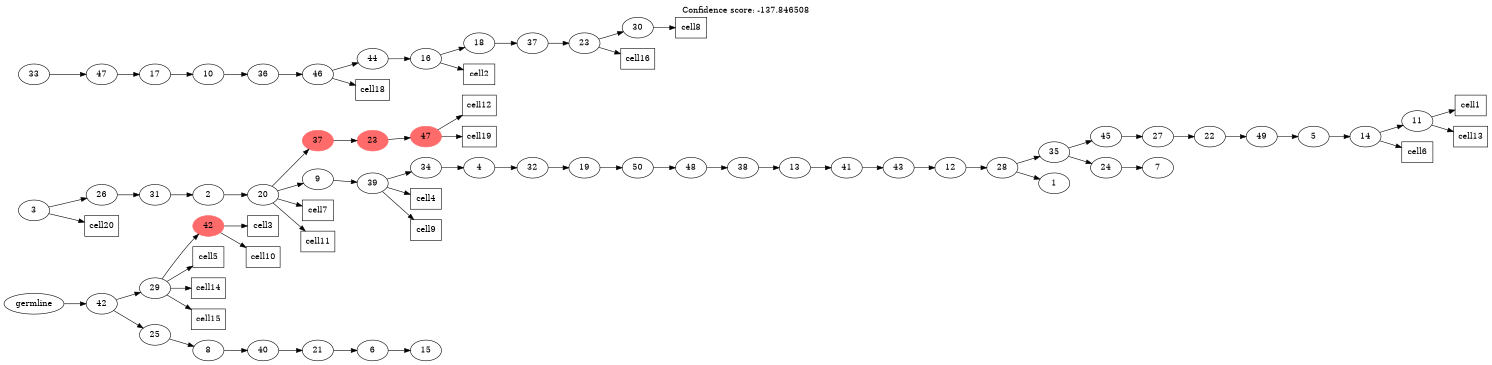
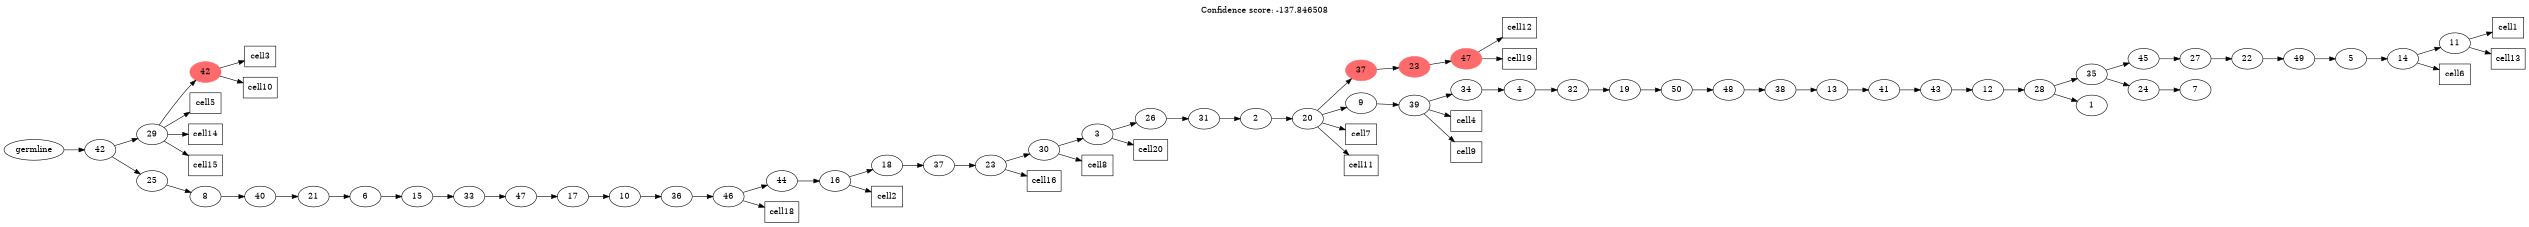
none -> (1068, 143)
none -> (440, 197)
